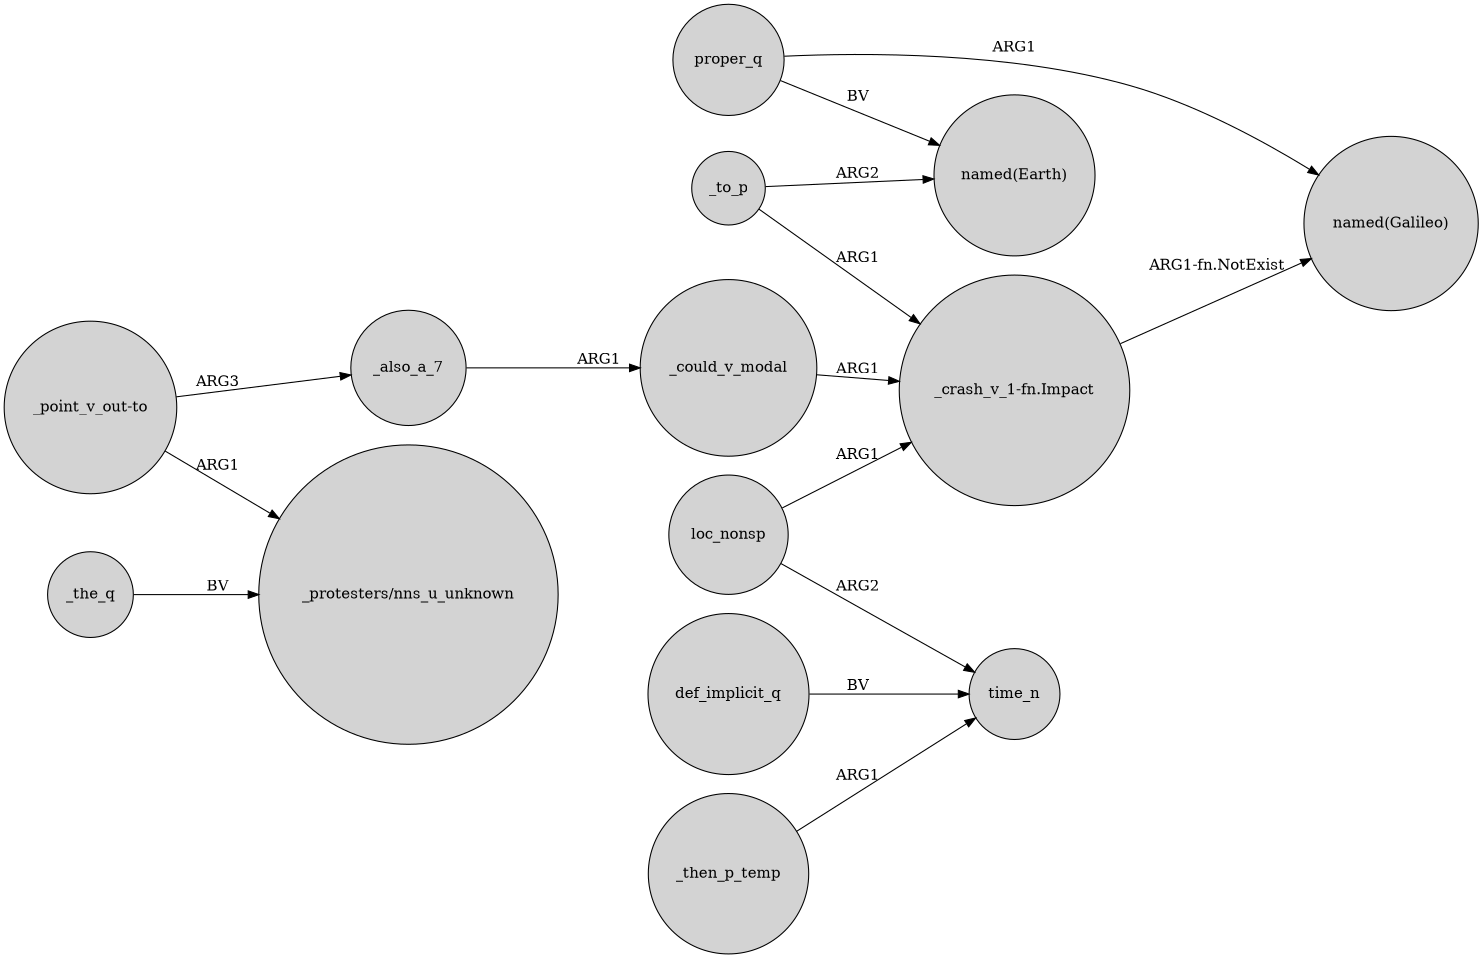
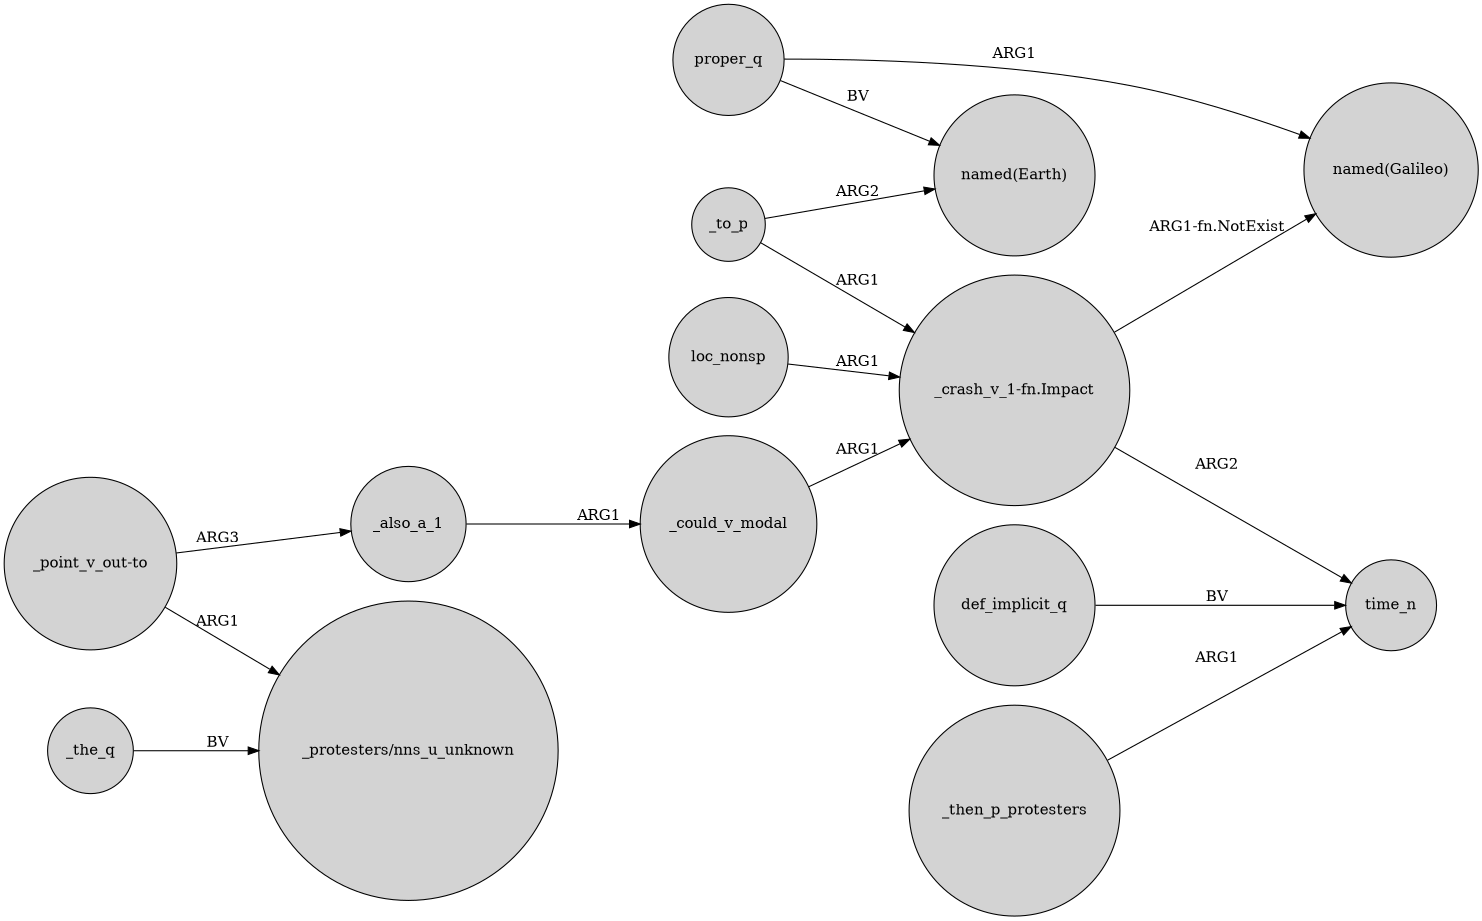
(408, 368) -> (408, 524)
(873, 615) -> (1228, 513)
(729, 874) -> (1015, 811)
